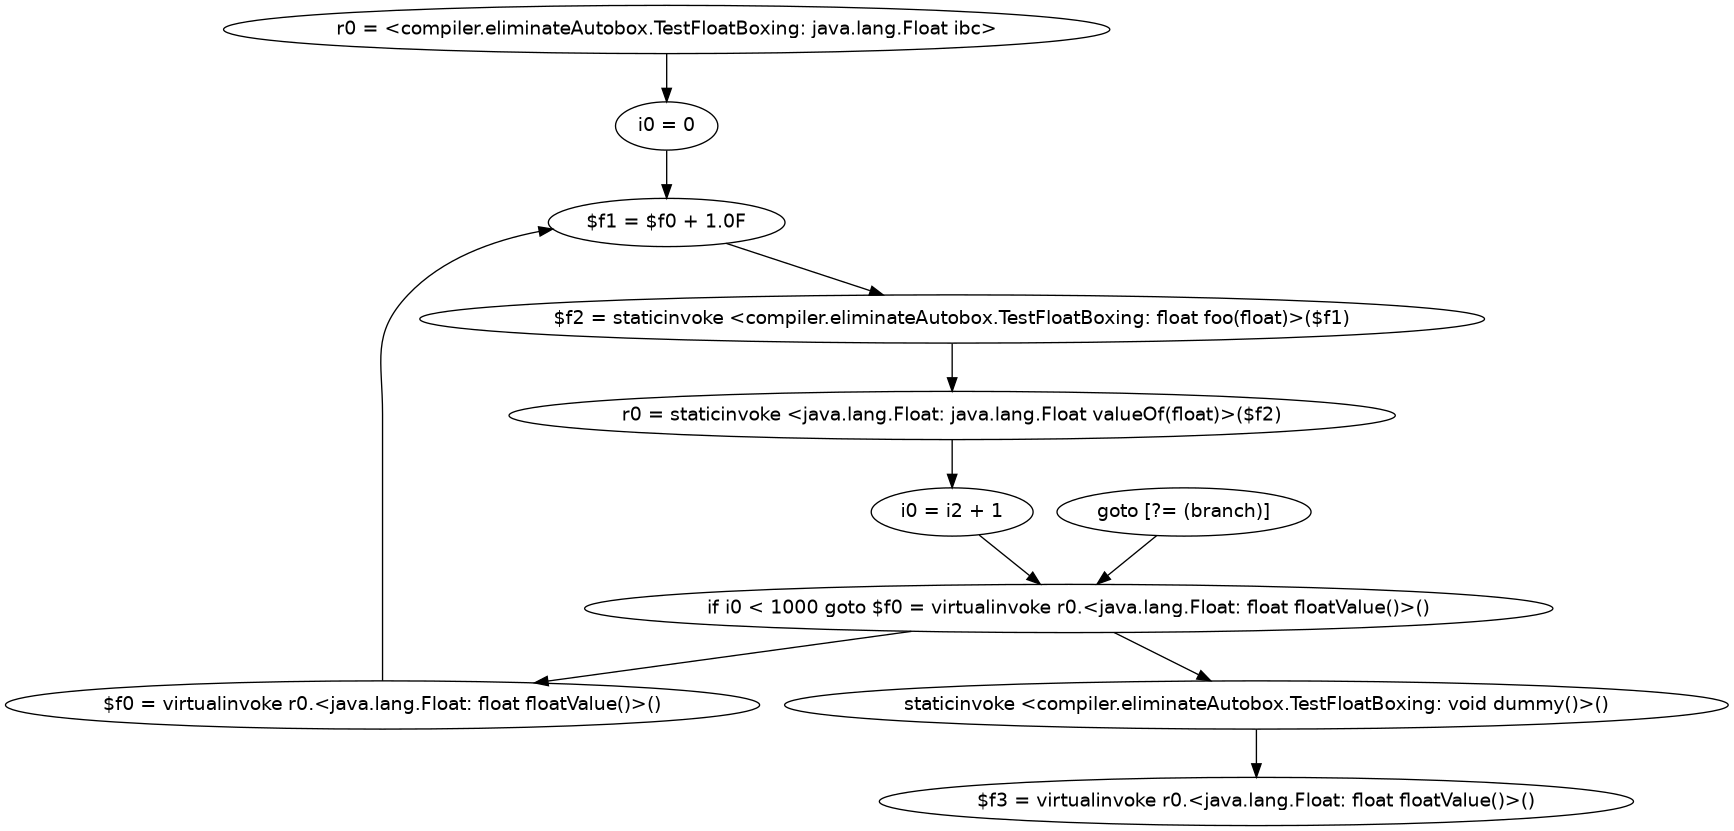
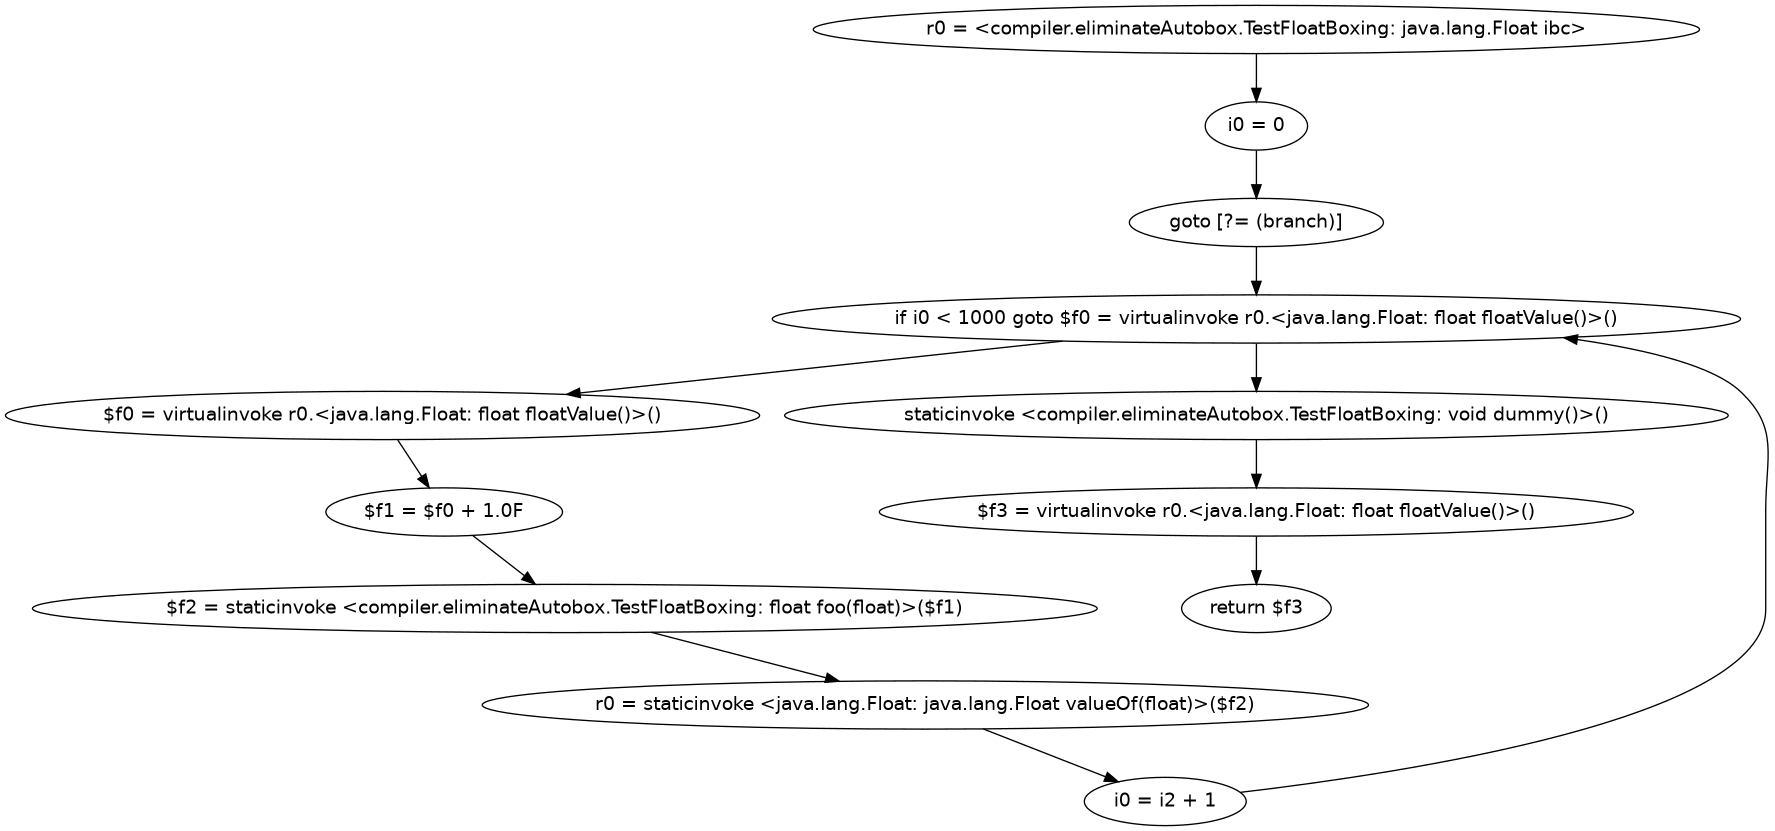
(667, 168) -> (1256, 168)
none -> (1256, 608)
